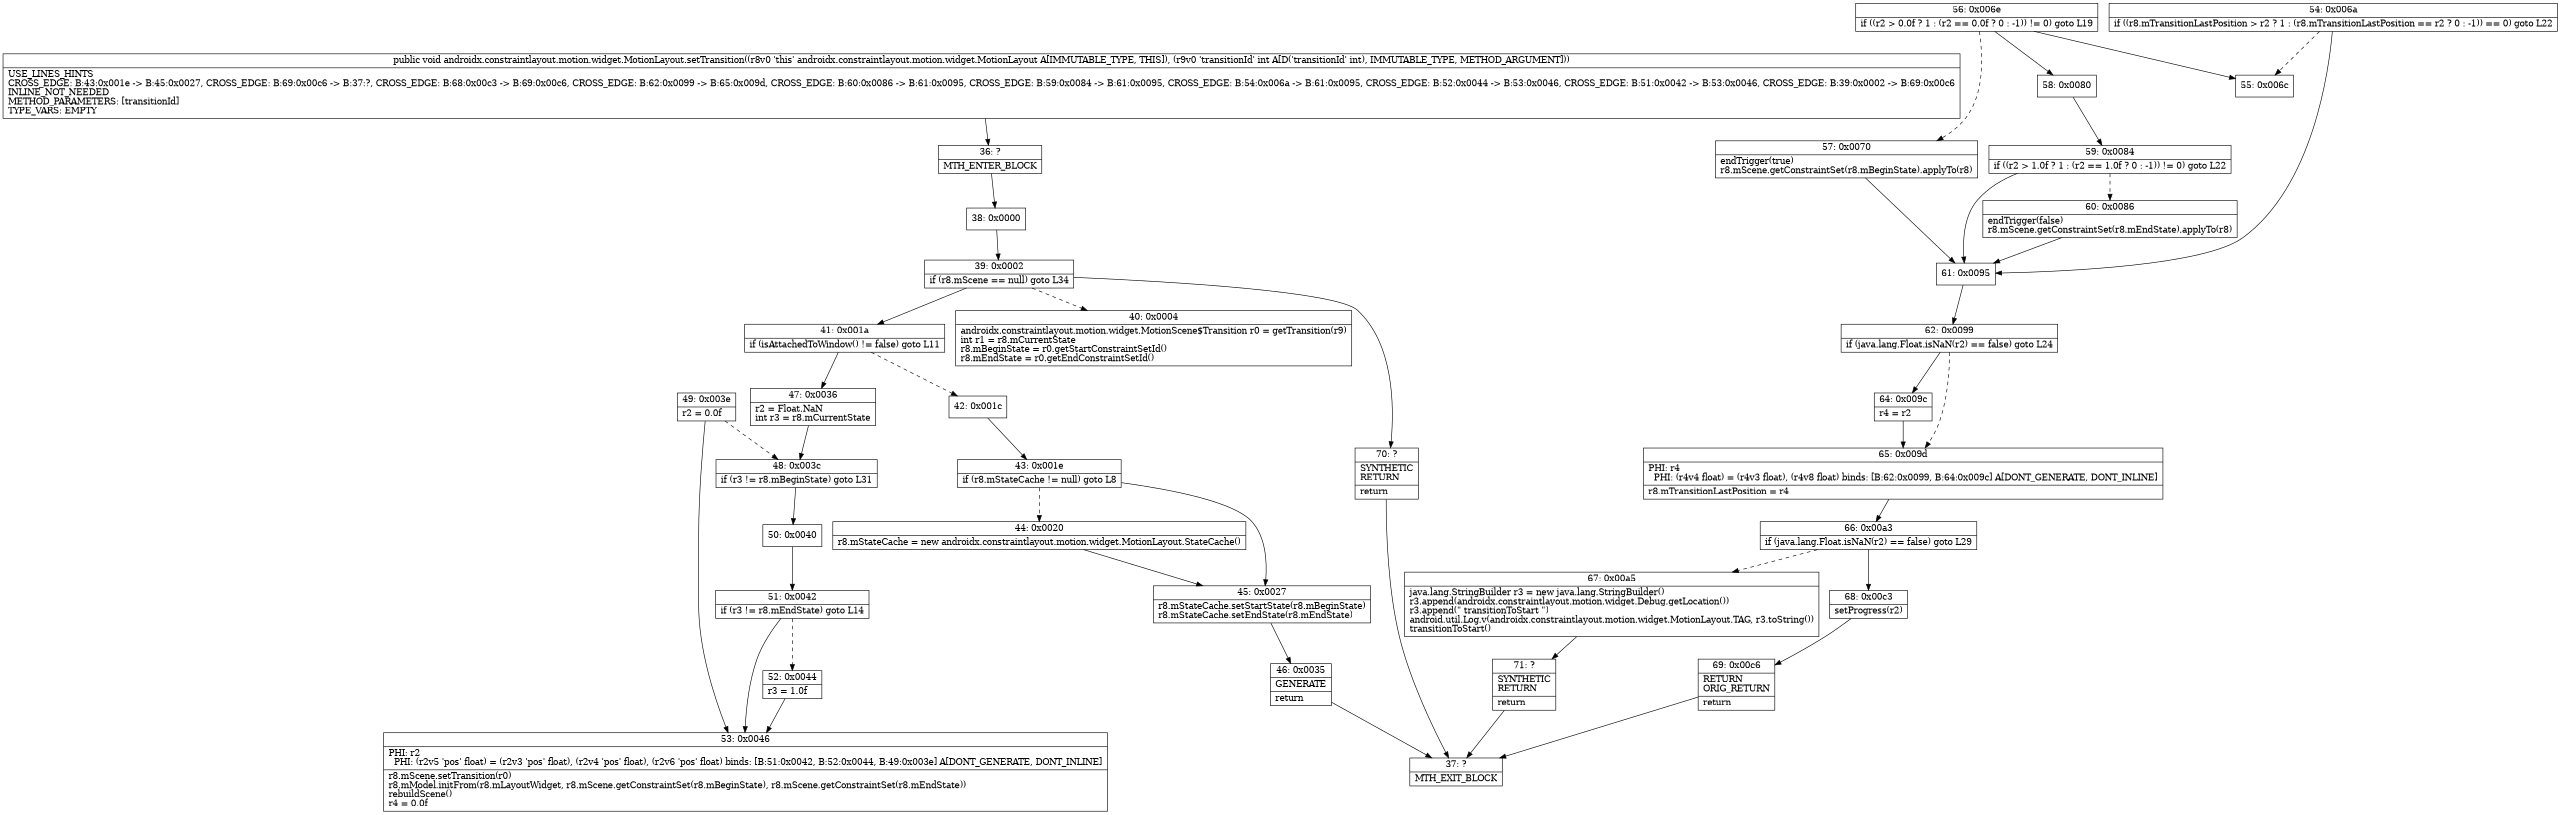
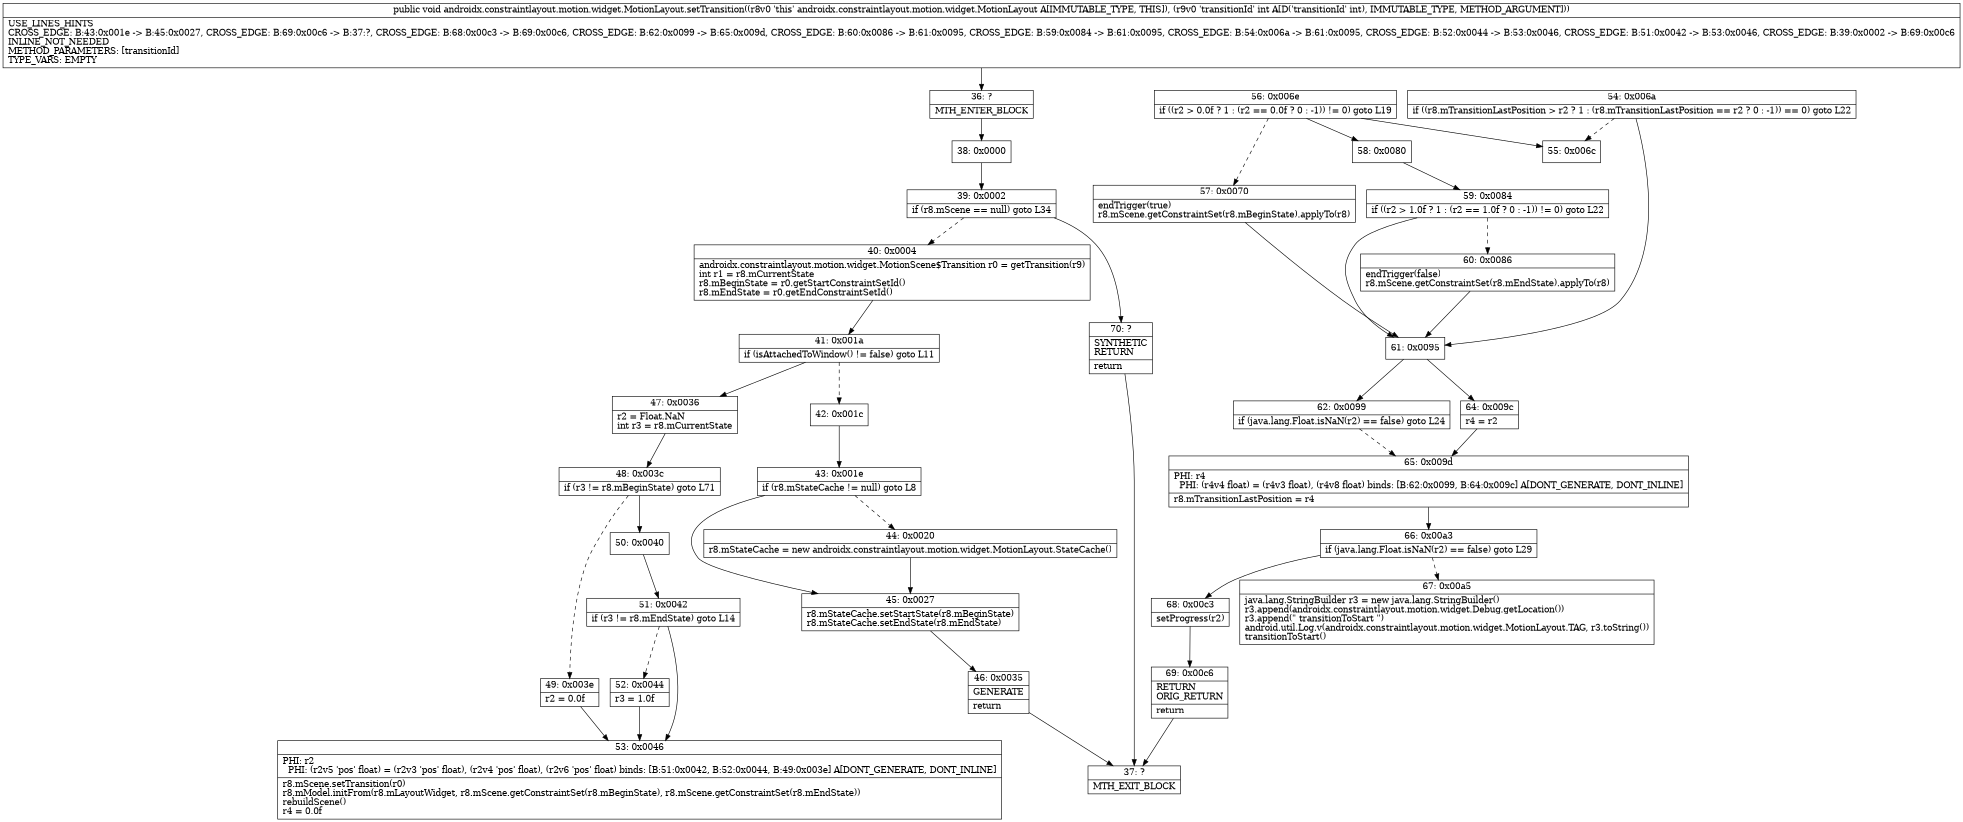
(925, 305) -> (863, 315)
(1928, 370) -> (1448, 378)
(749, 438) -> (582, 578)
(797, 480) -> (640, 488)
(1524, 685) -> none
